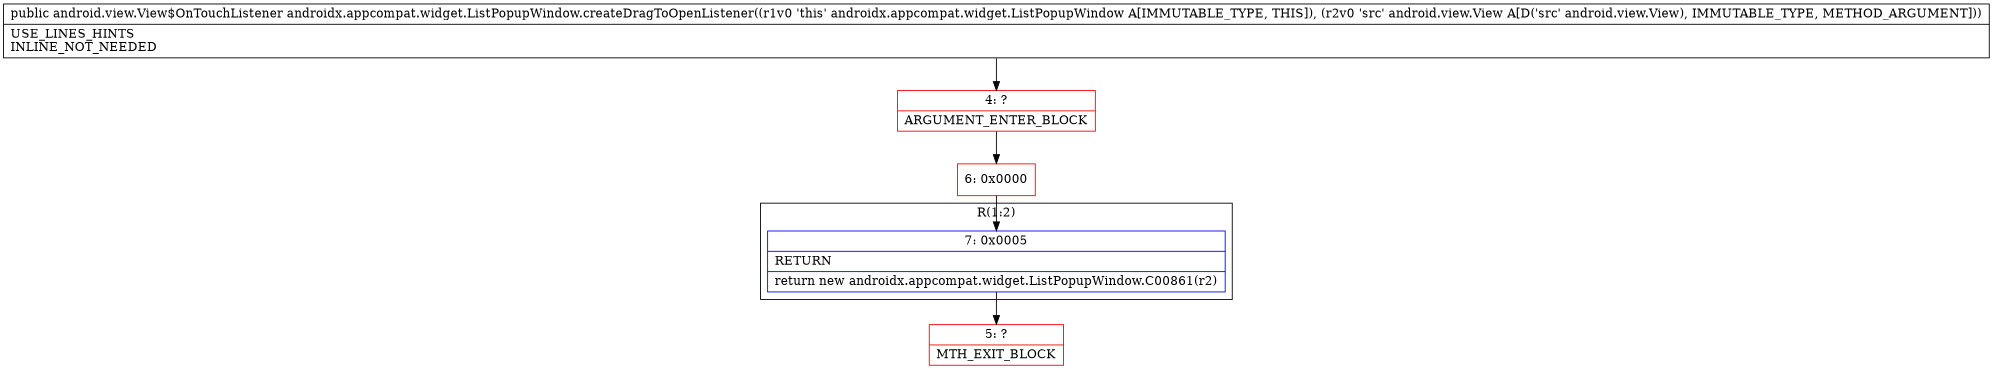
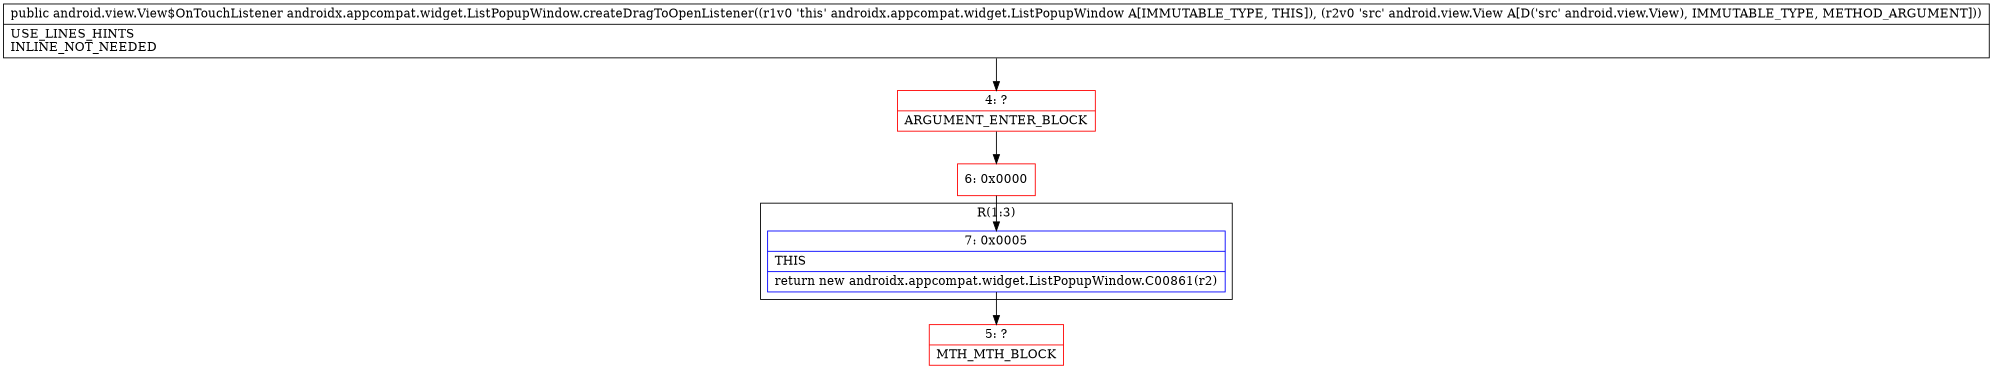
(996, 213) -> (996, 213)
(803, 261) -> (791, 261)
(996, 355) -> (996, 355)
